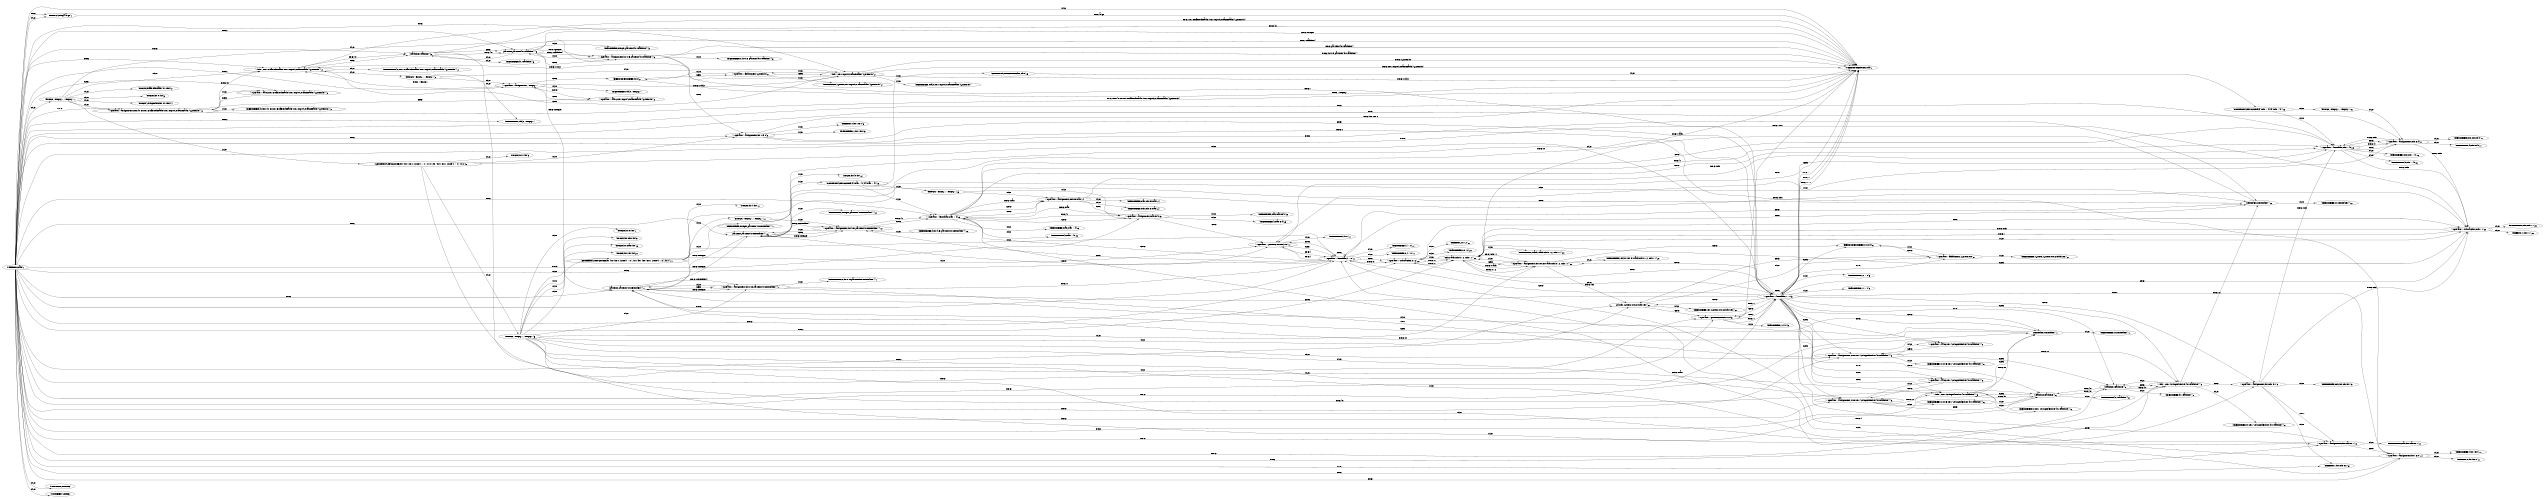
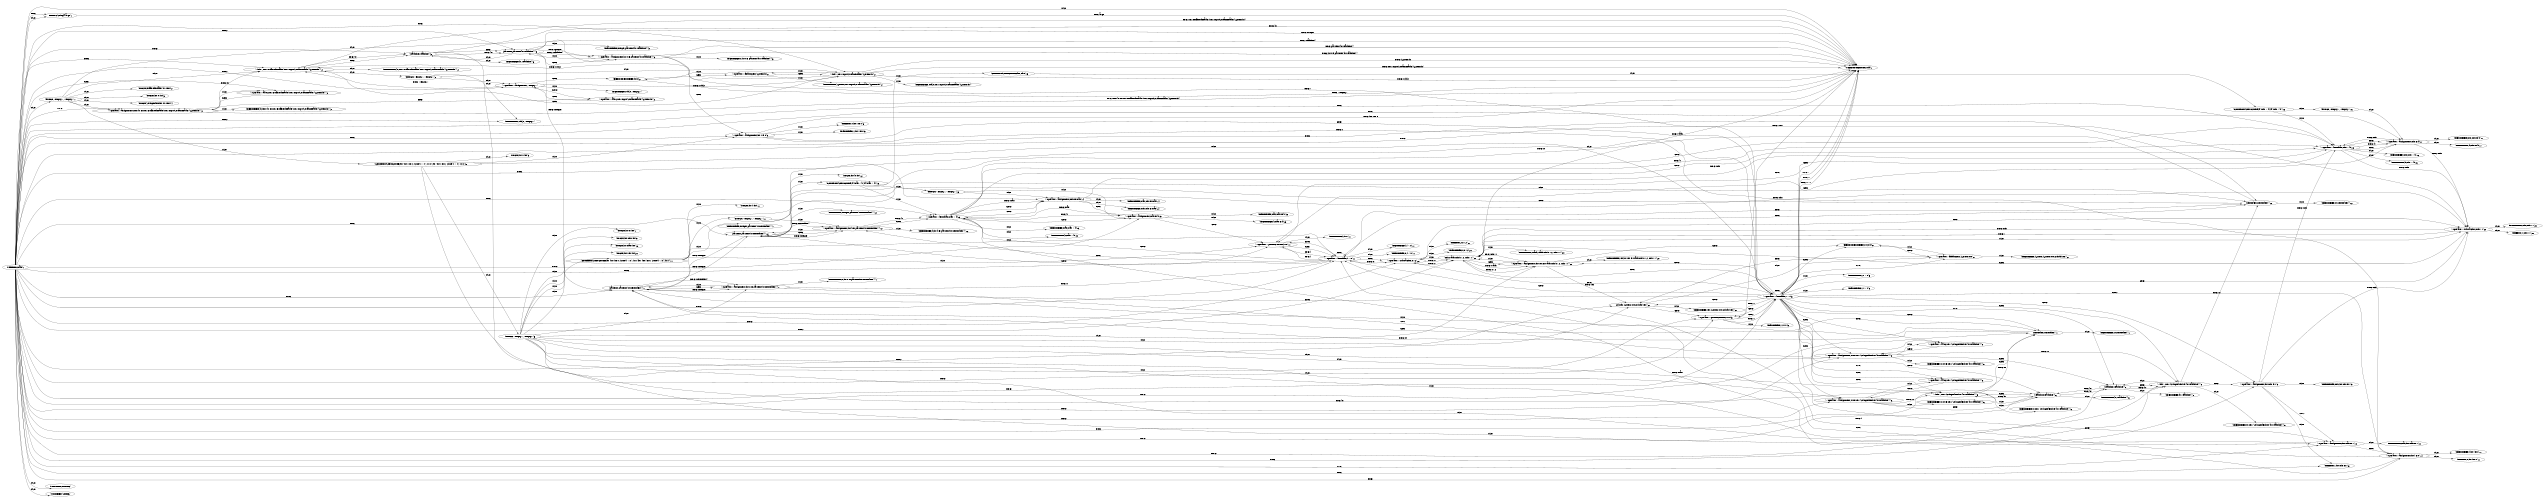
none -> (501, 173)
(1806, 188) -> (1806, 188)
(893, 233) -> (900, 230)
